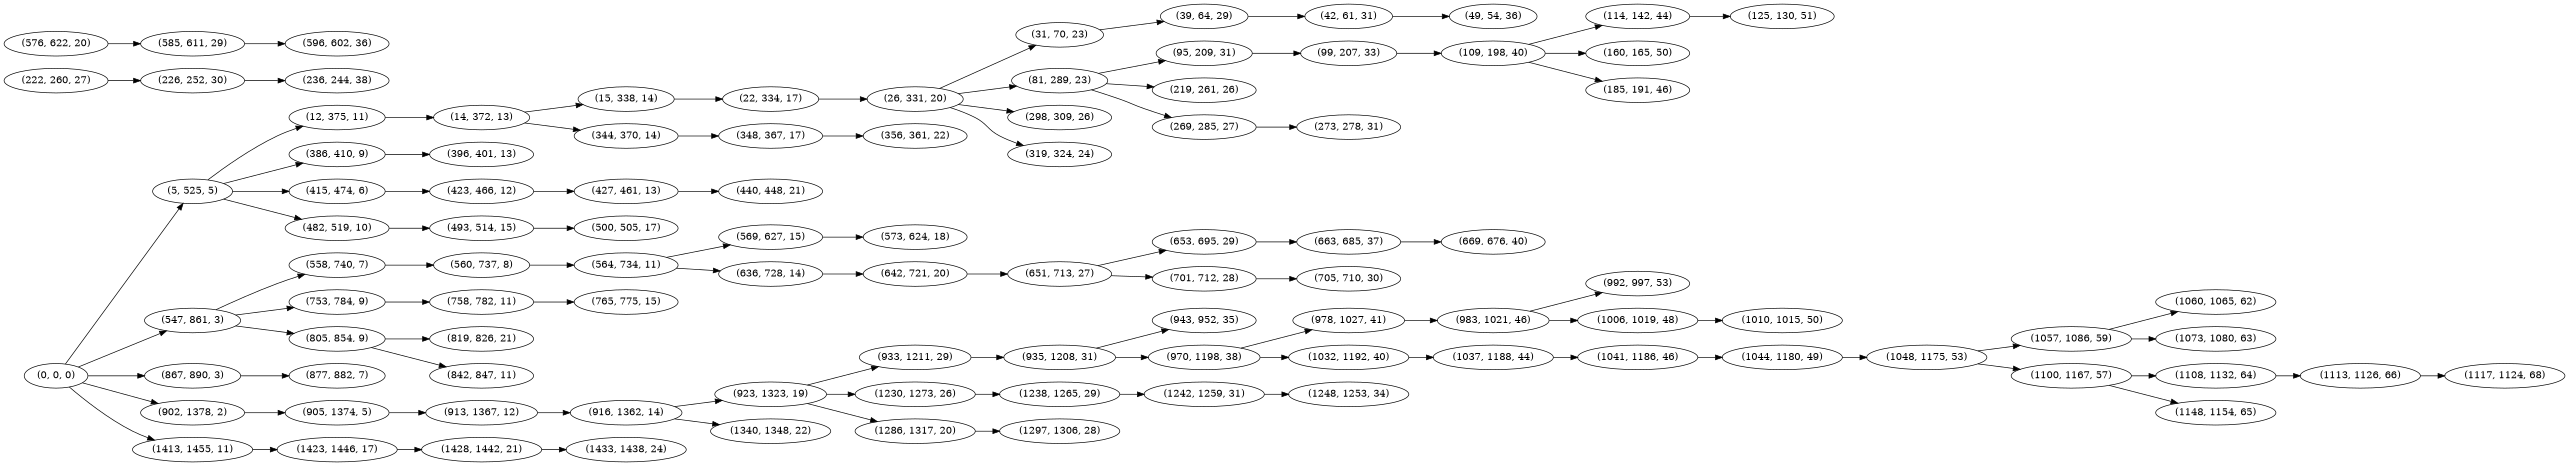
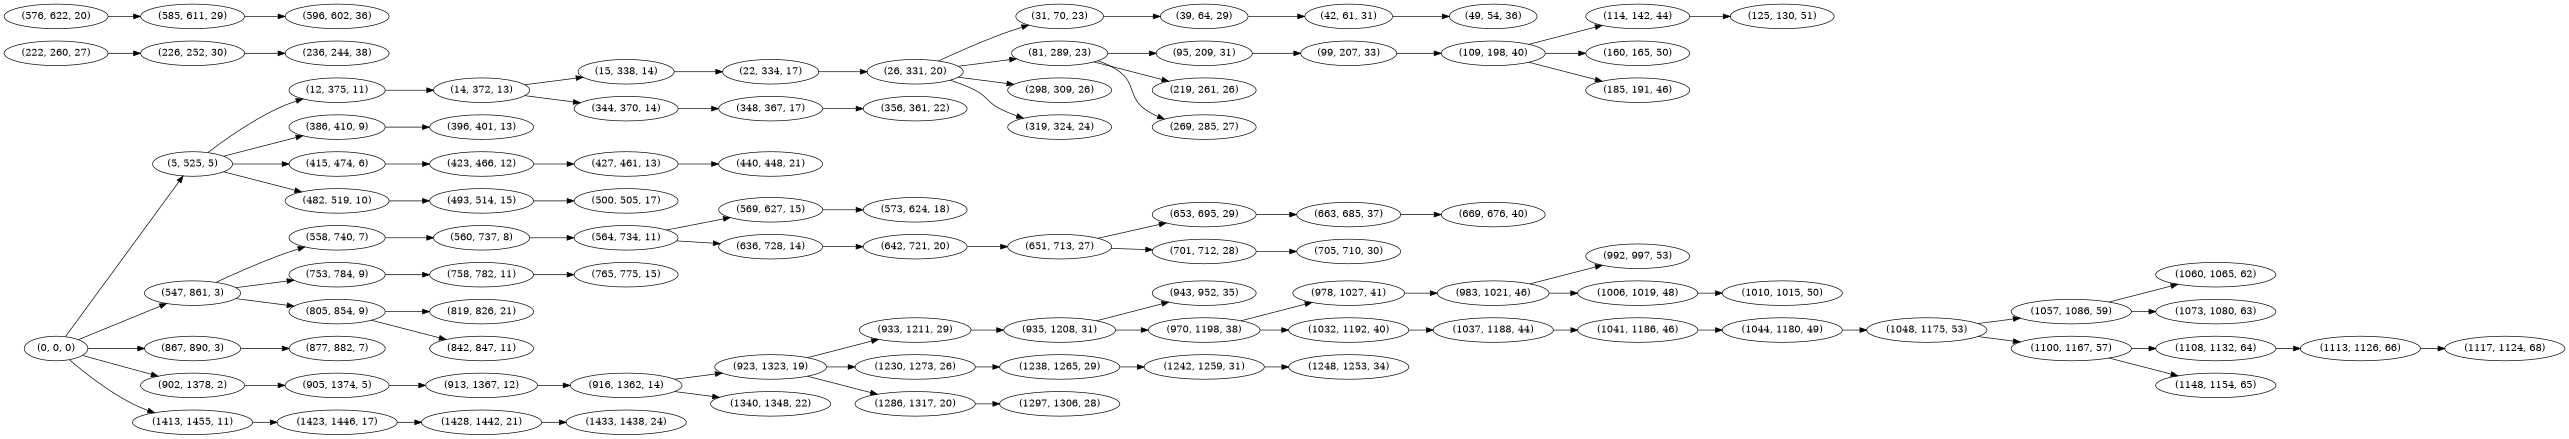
(1349, 127) -> none
